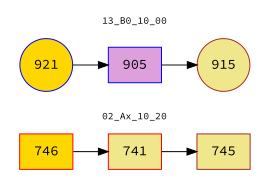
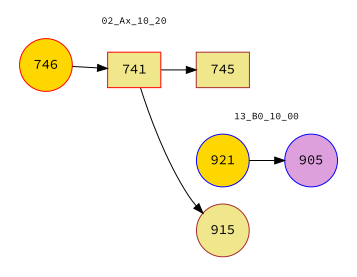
(135, 65) -> (311, 161)
(175, 65) -> (164, 149)
(46, 152) -> (46, 65)
